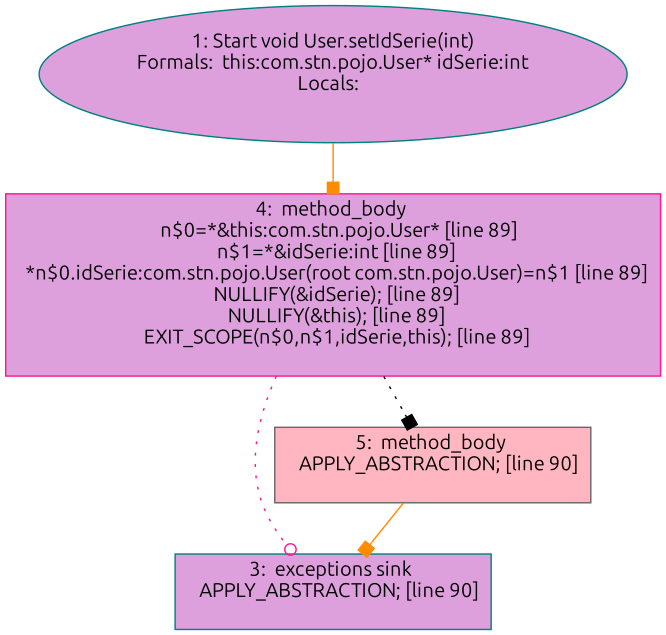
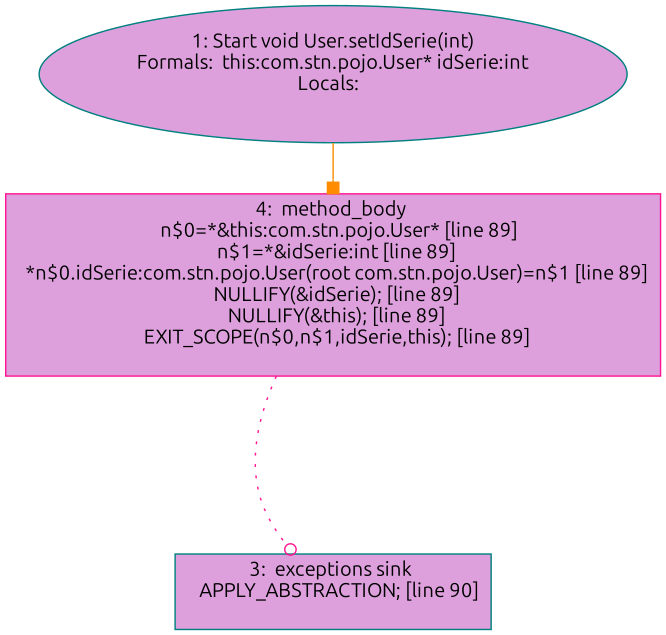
(433, 465) -> none
